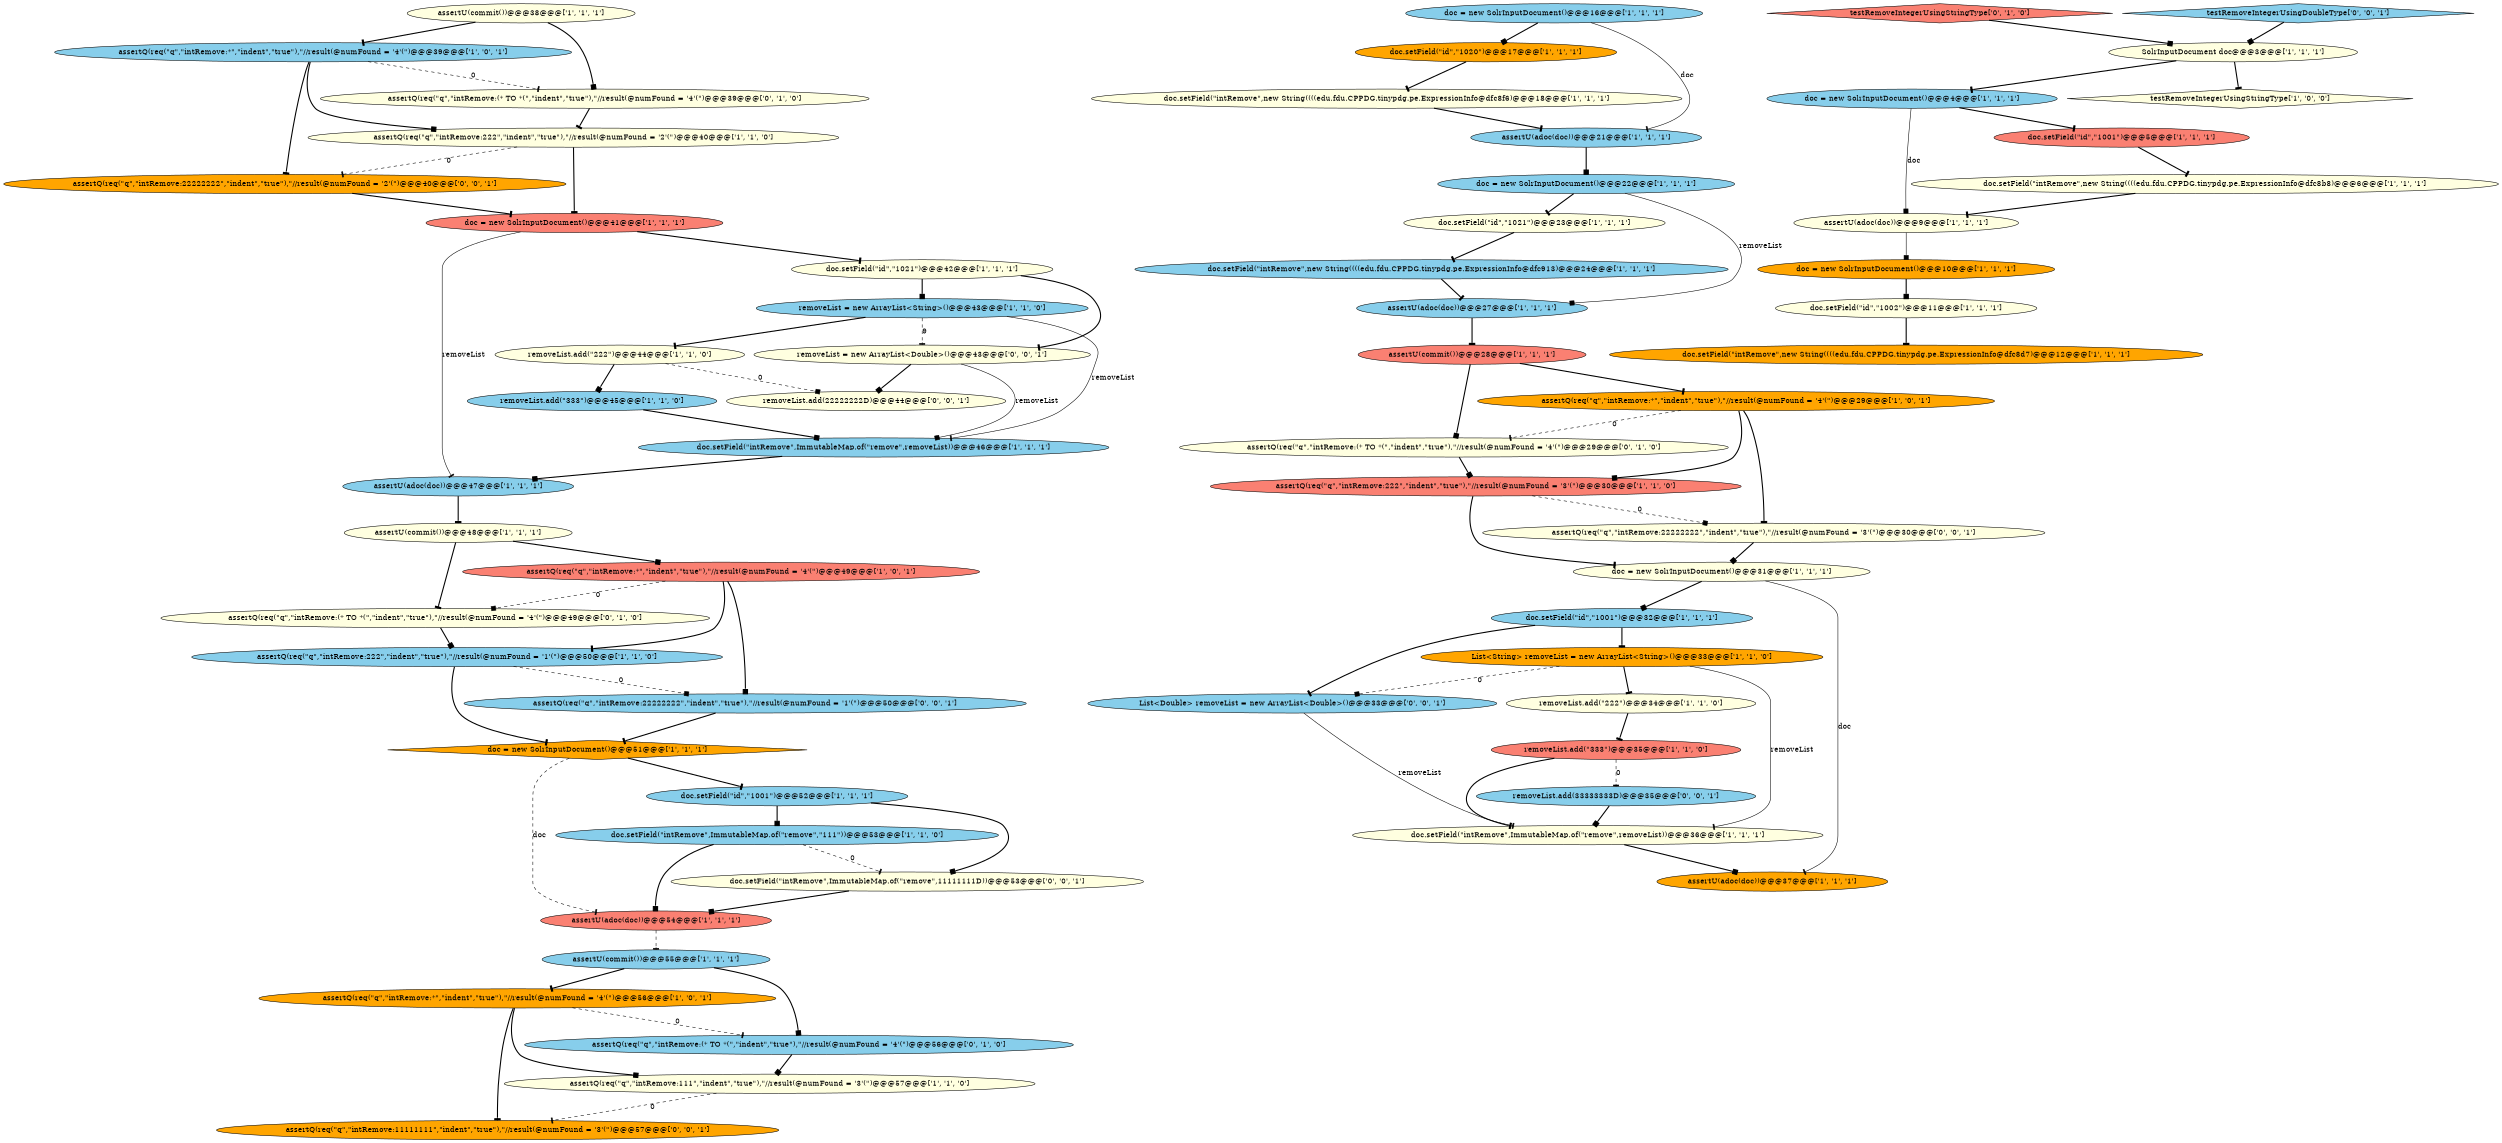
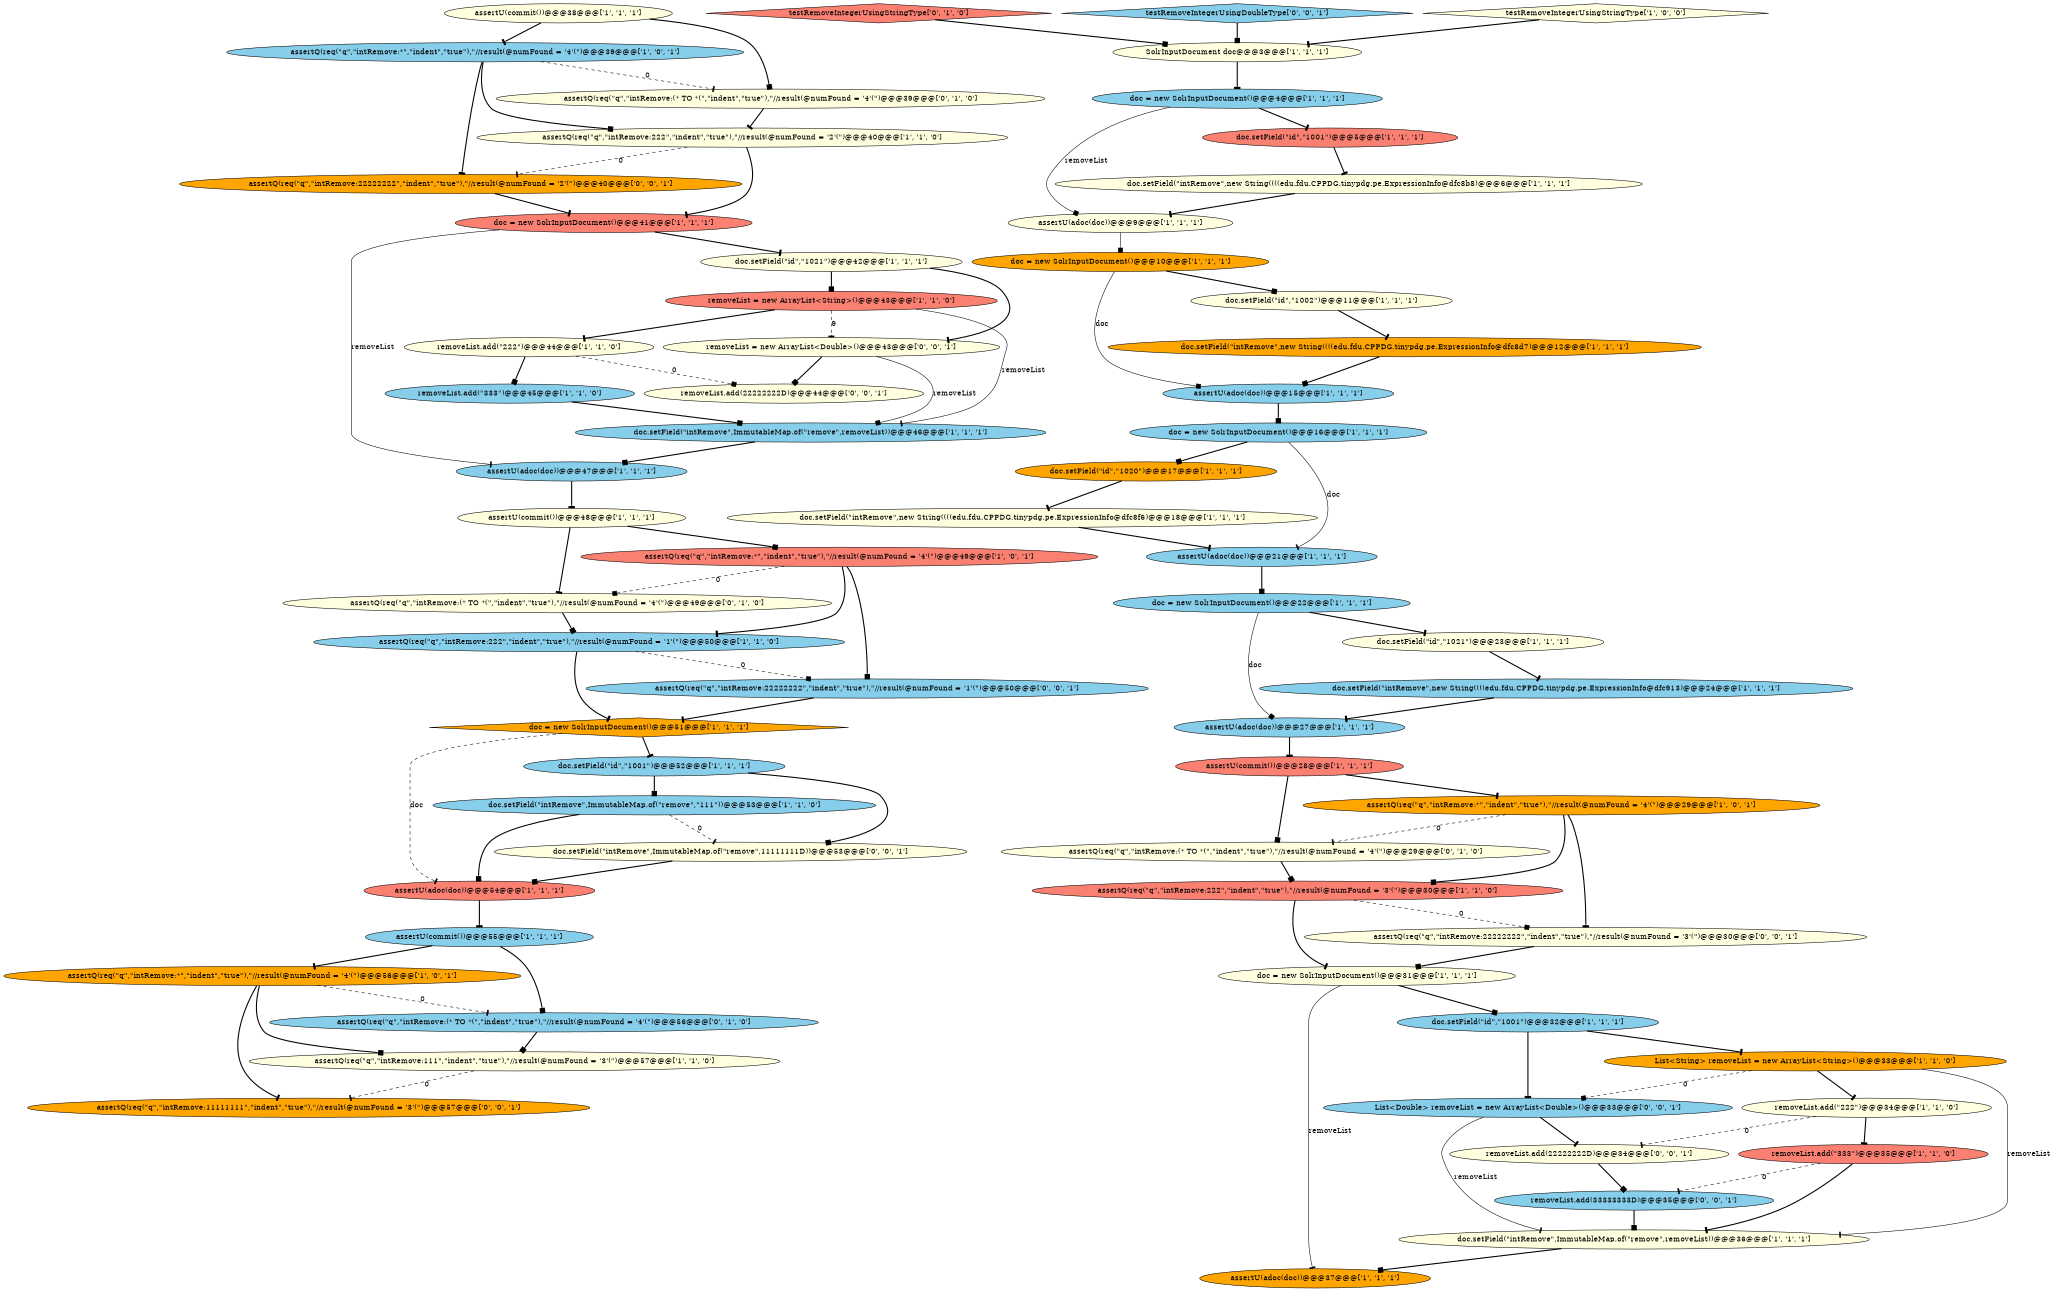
(2236, 74) -> (1425, 32)
(1914, 161) -> (1087, 161)
(1761, 246) -> (1255, 665)
(922, 308) -> (831, 301)
none -> (1278, 394)
(1845, 727) -> (1330, 1131)
(656, 939) -> (479, 913)
none -> (1589, 1154)
